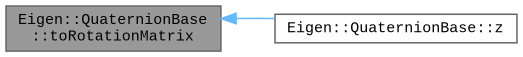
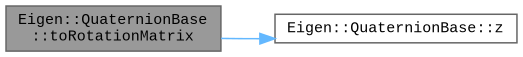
(256, 18) -> (240, 39)
